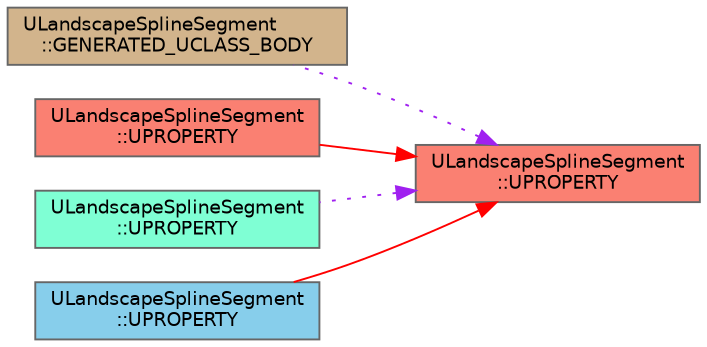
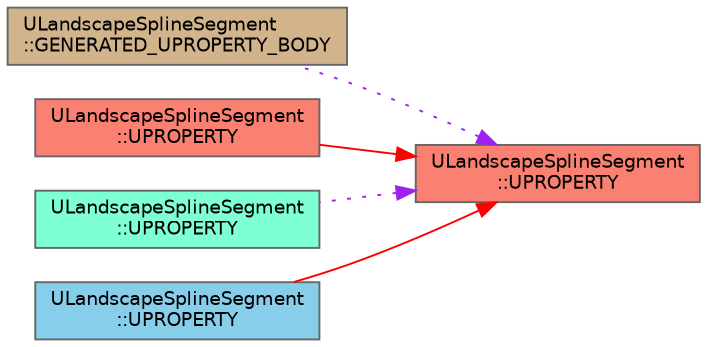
(177, 36) -> (177, 36)
